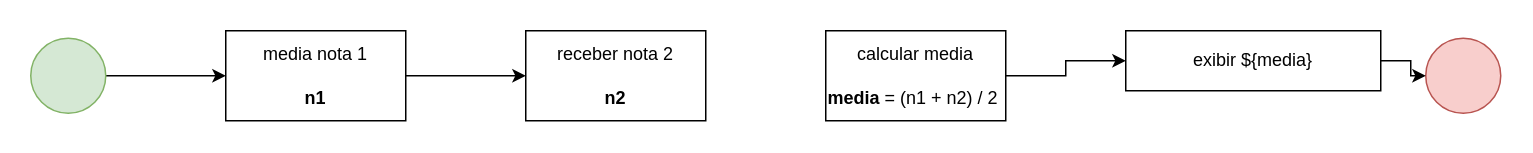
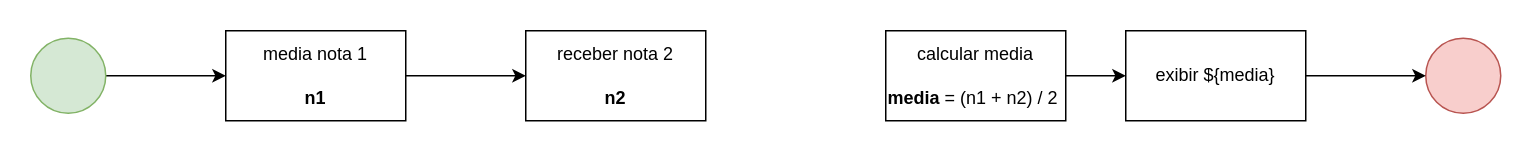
(1253, 61) -> (1216, 76)
(916, 76) -> (976, 76)
